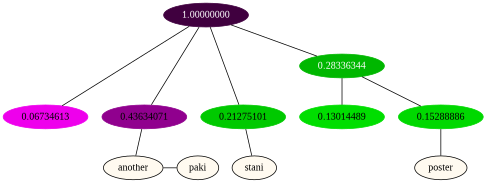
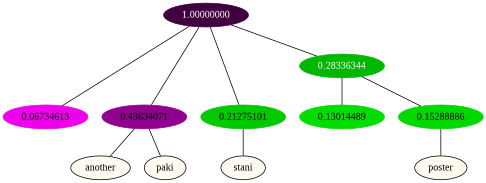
(170, 168) -> (155, 143)
